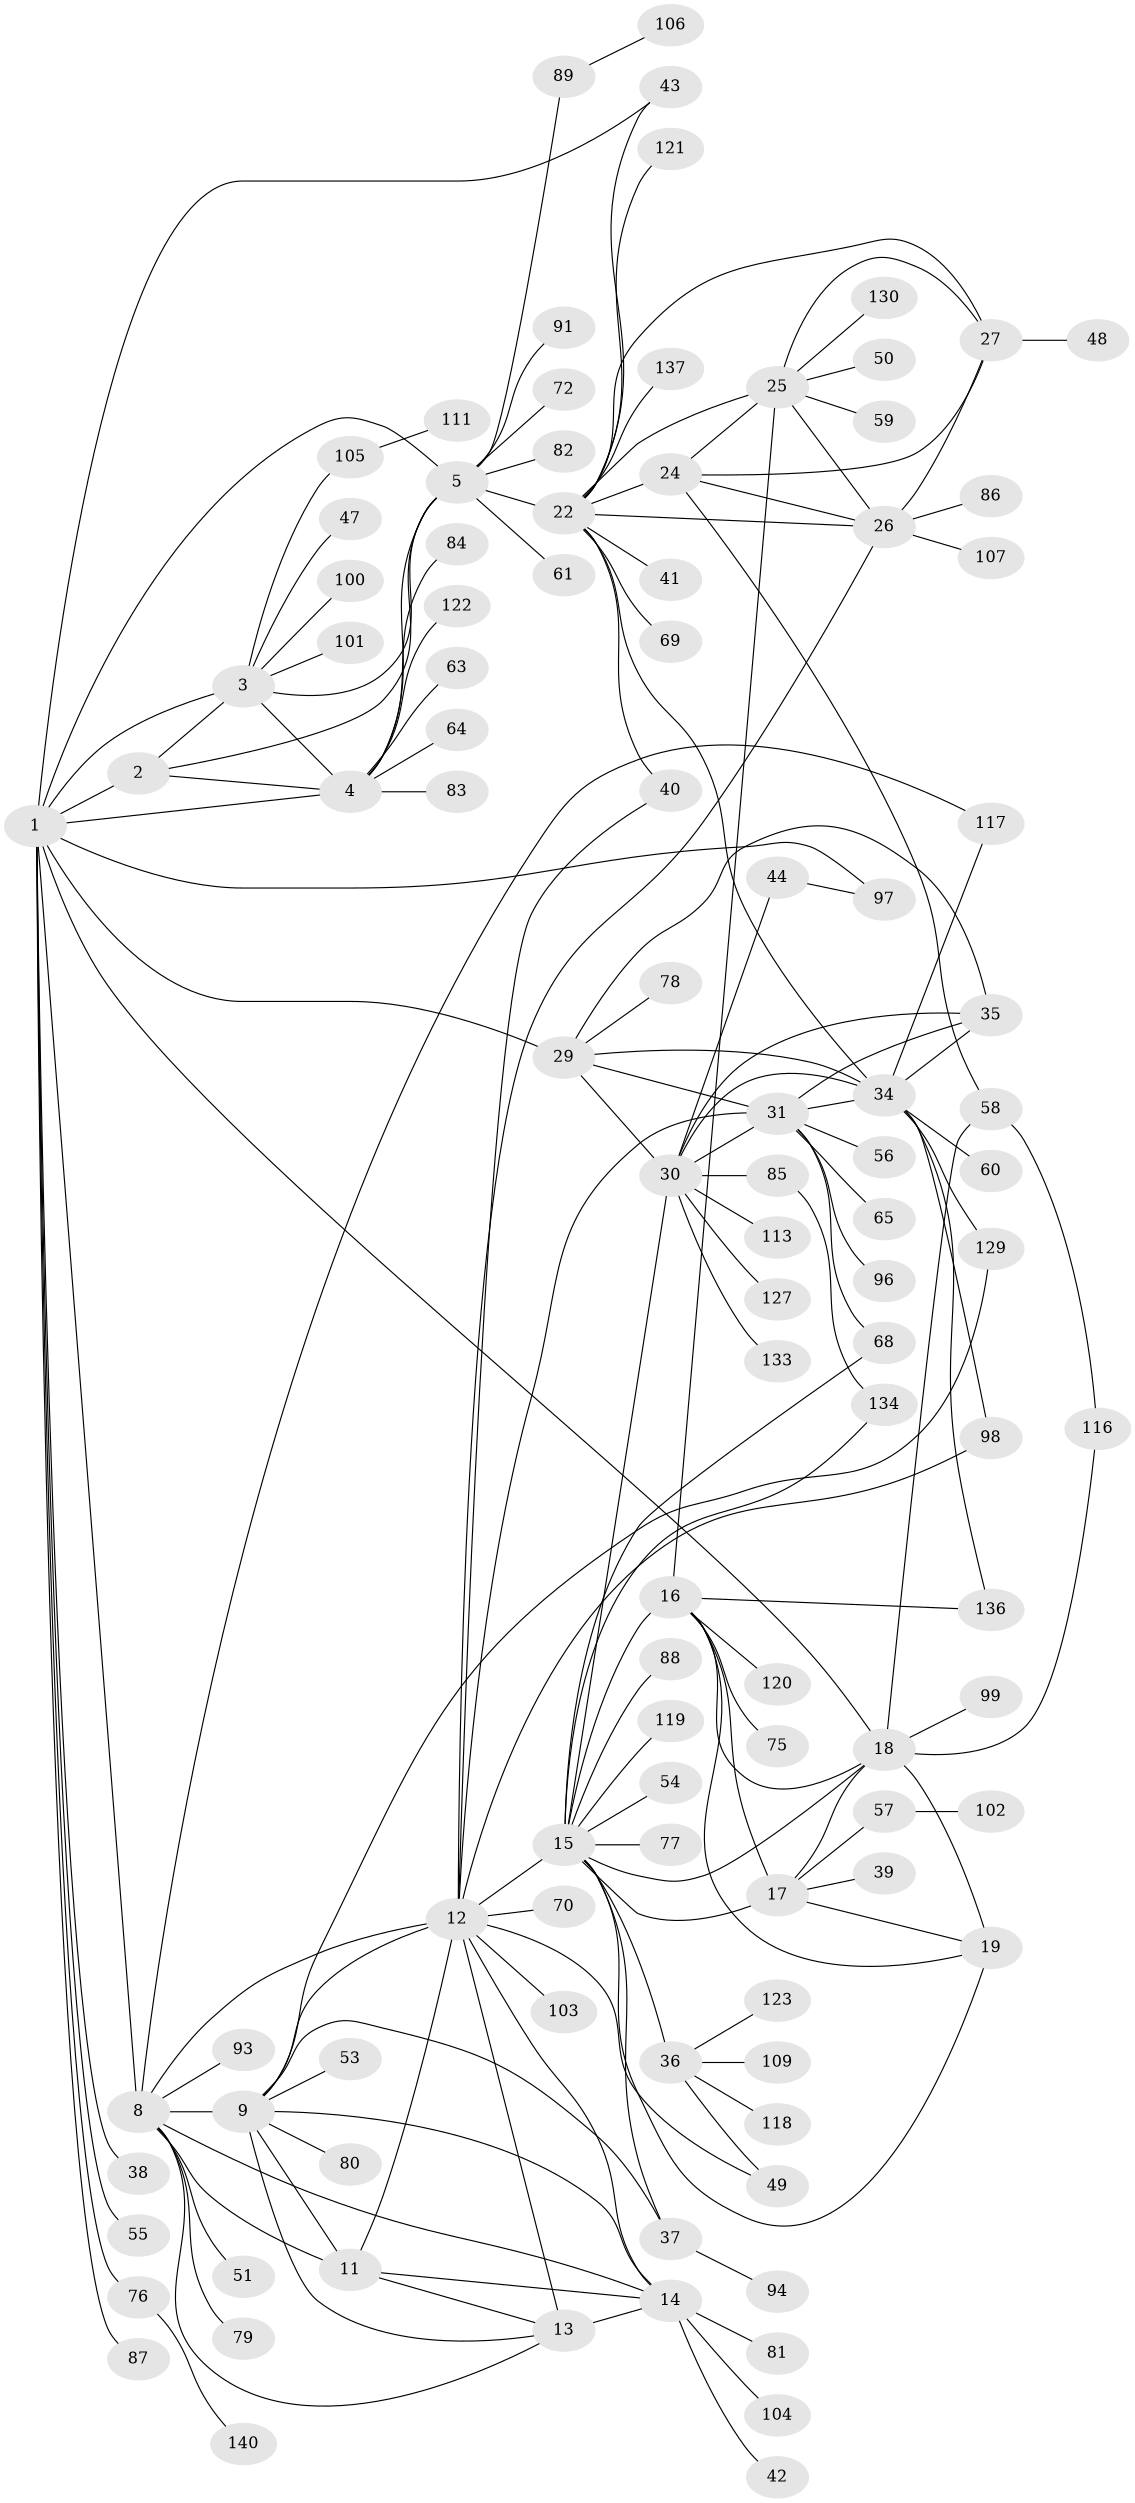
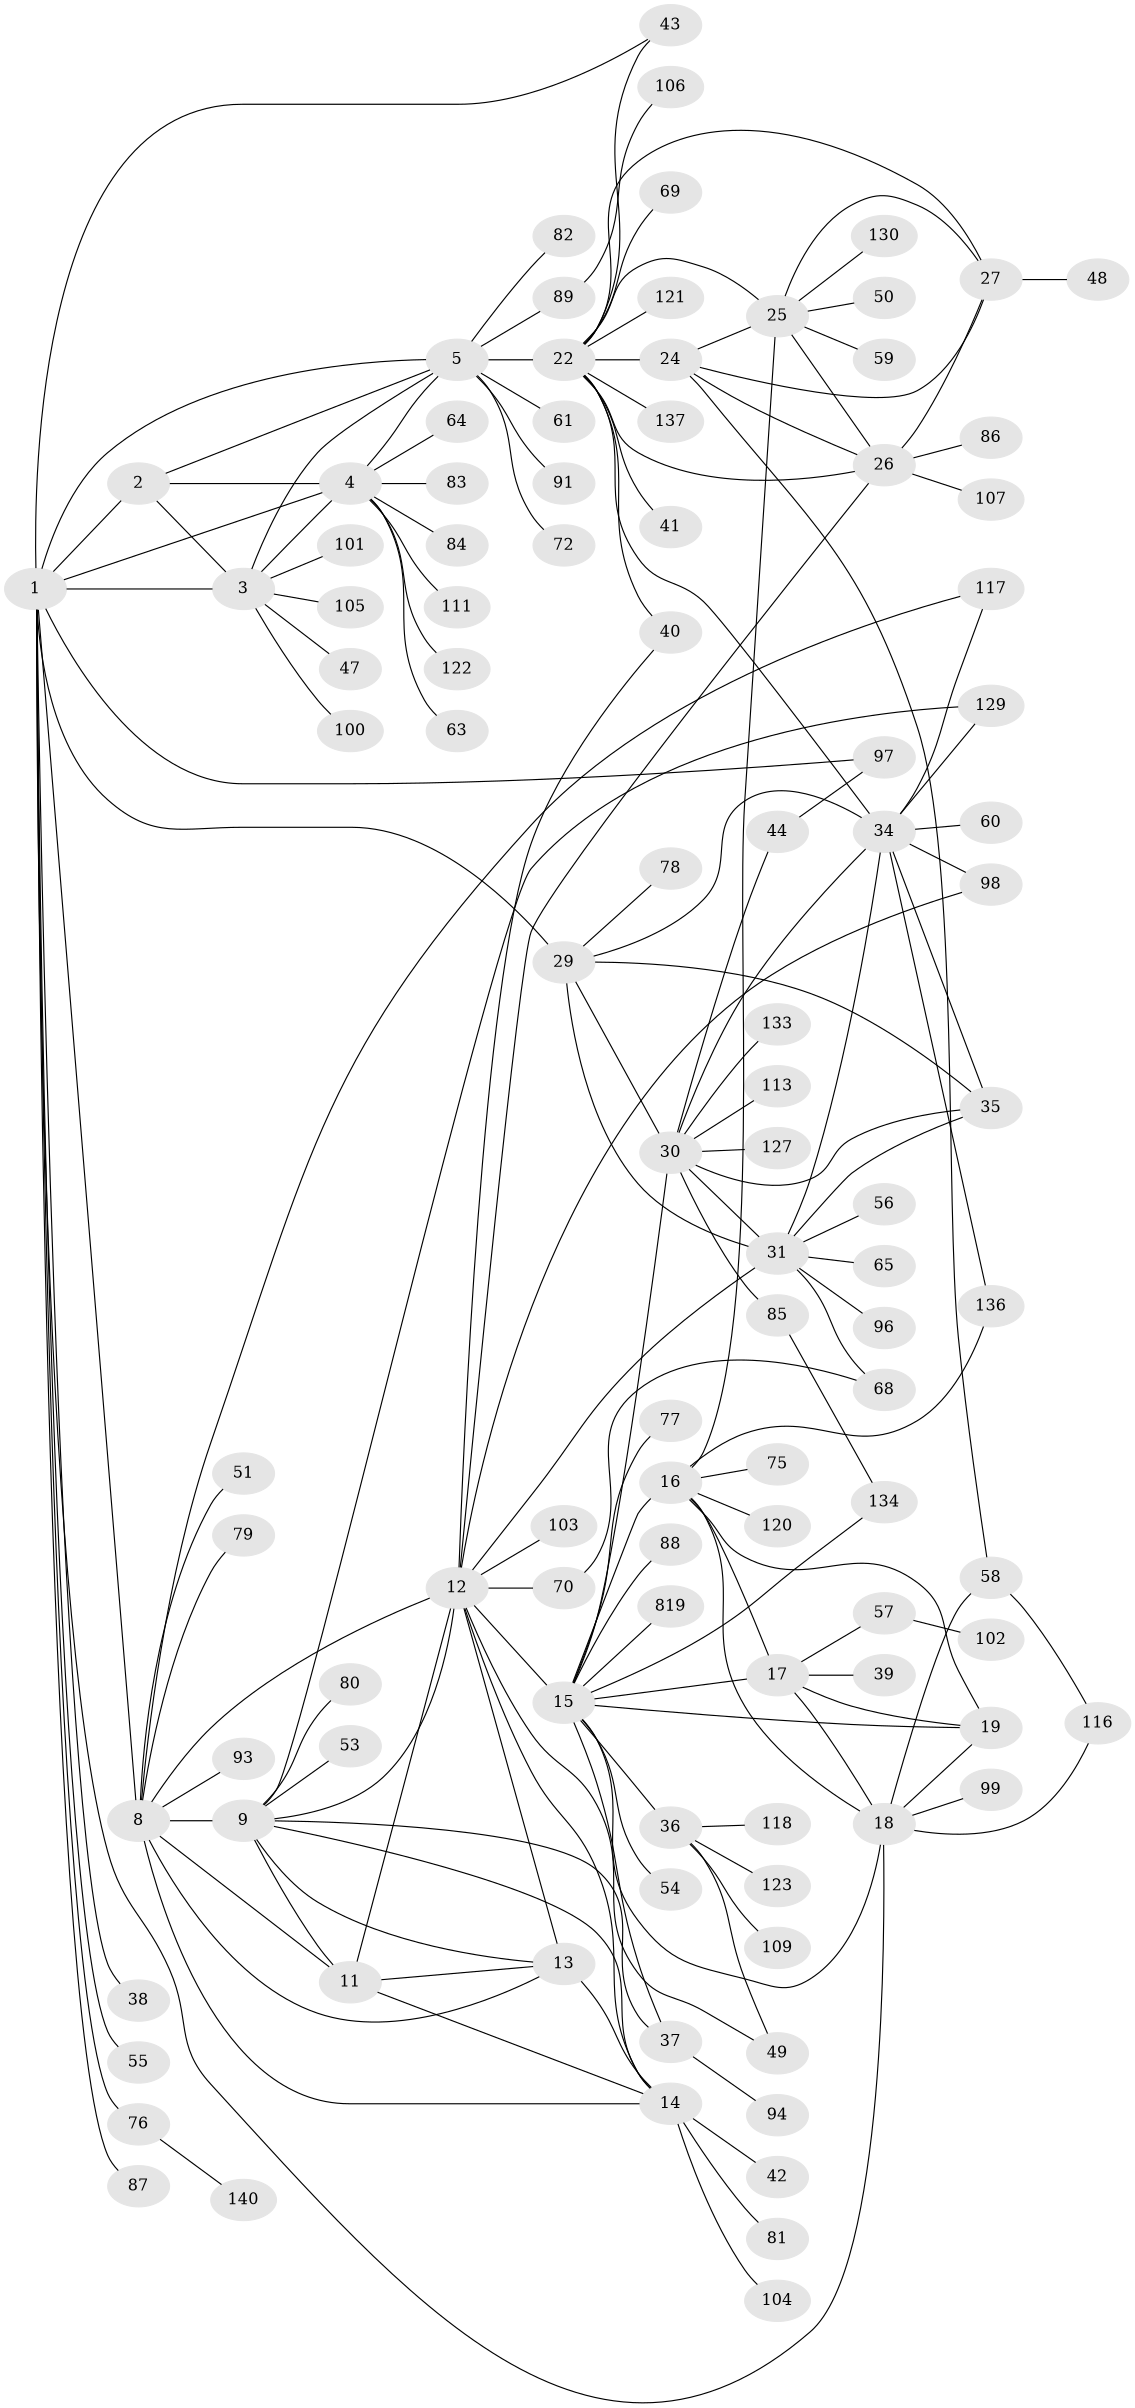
(395, 442) -> (406, 550)
(624, 1552) -> (650, 1383)
(671, 1721) -> (671, 1606)
